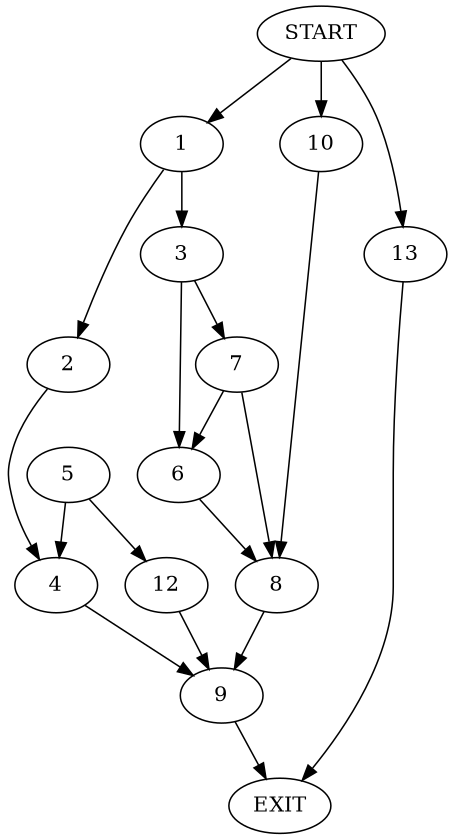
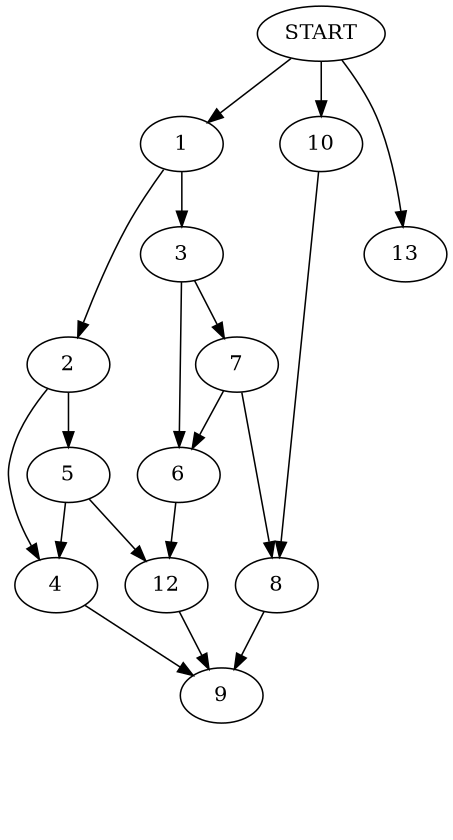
none -> (68, 412)
(223, 524) -> (174, 523)
(280, 806) -> none
